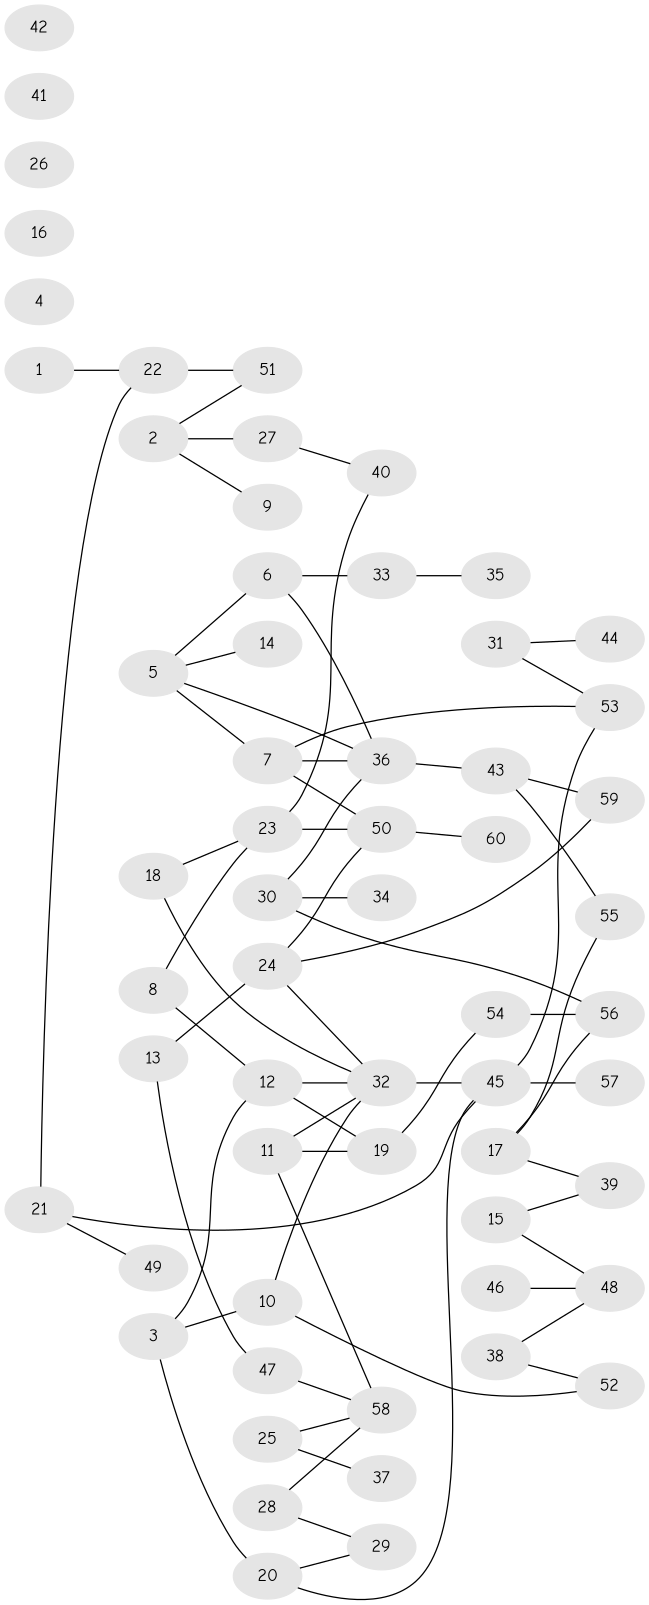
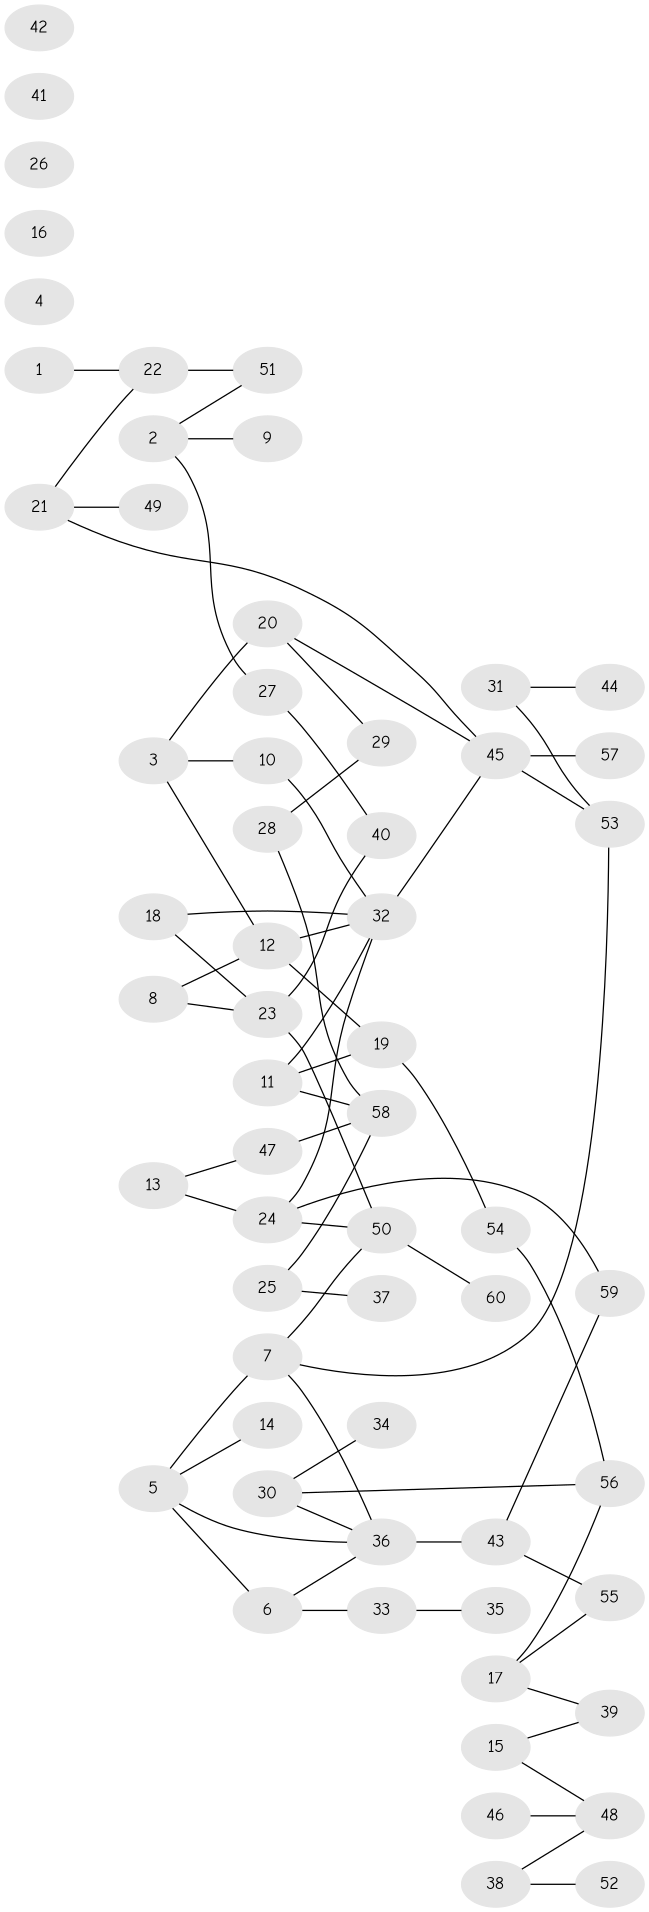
(430, 1380) -> none
